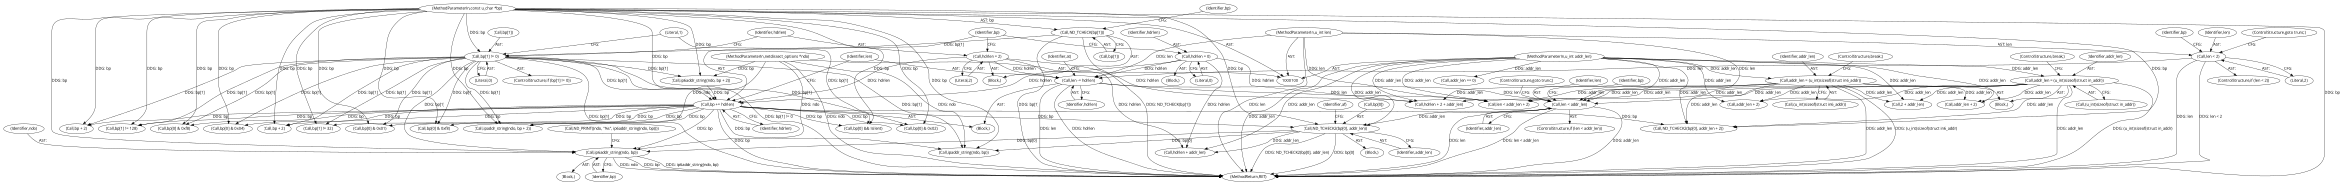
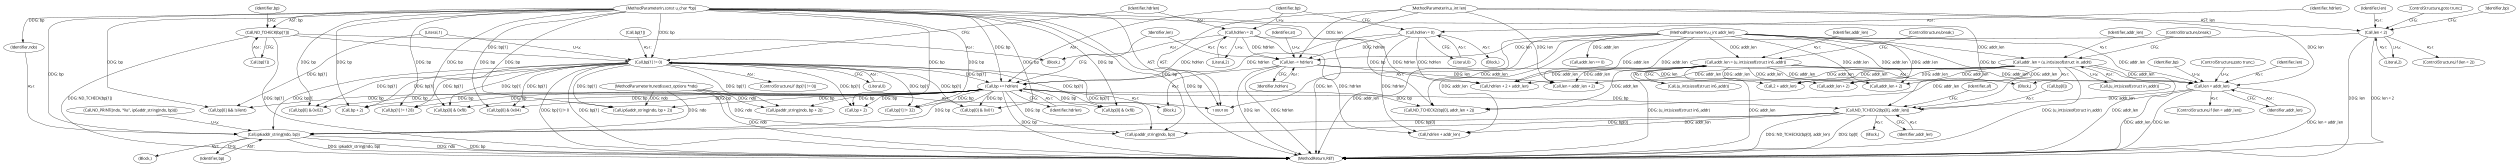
(746, 69) -> (659, 99)
(453, 71) -> (310, 14)
(712, 91) -> (798, 98)
